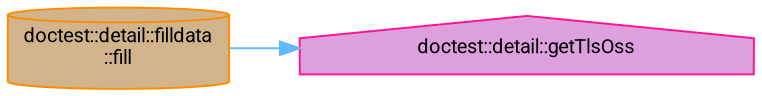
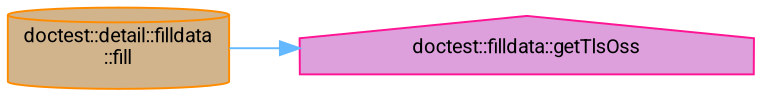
(527, 48) -> (527, 48)
